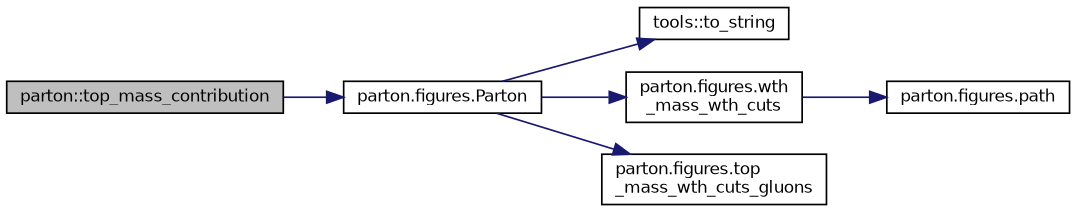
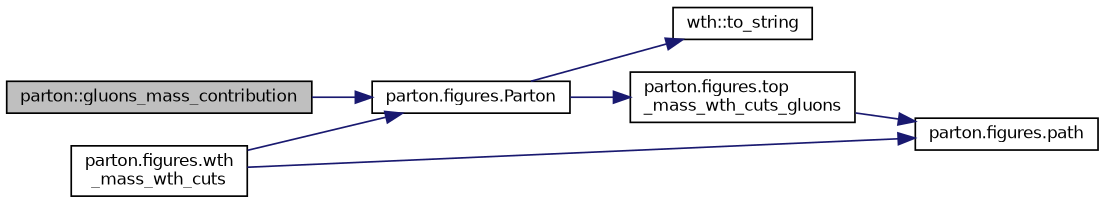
(714, 23) -> (743, 23)
(145, 97) -> (159, 97)
(575, 97) -> (317, 134)
none -> (877, 116)
